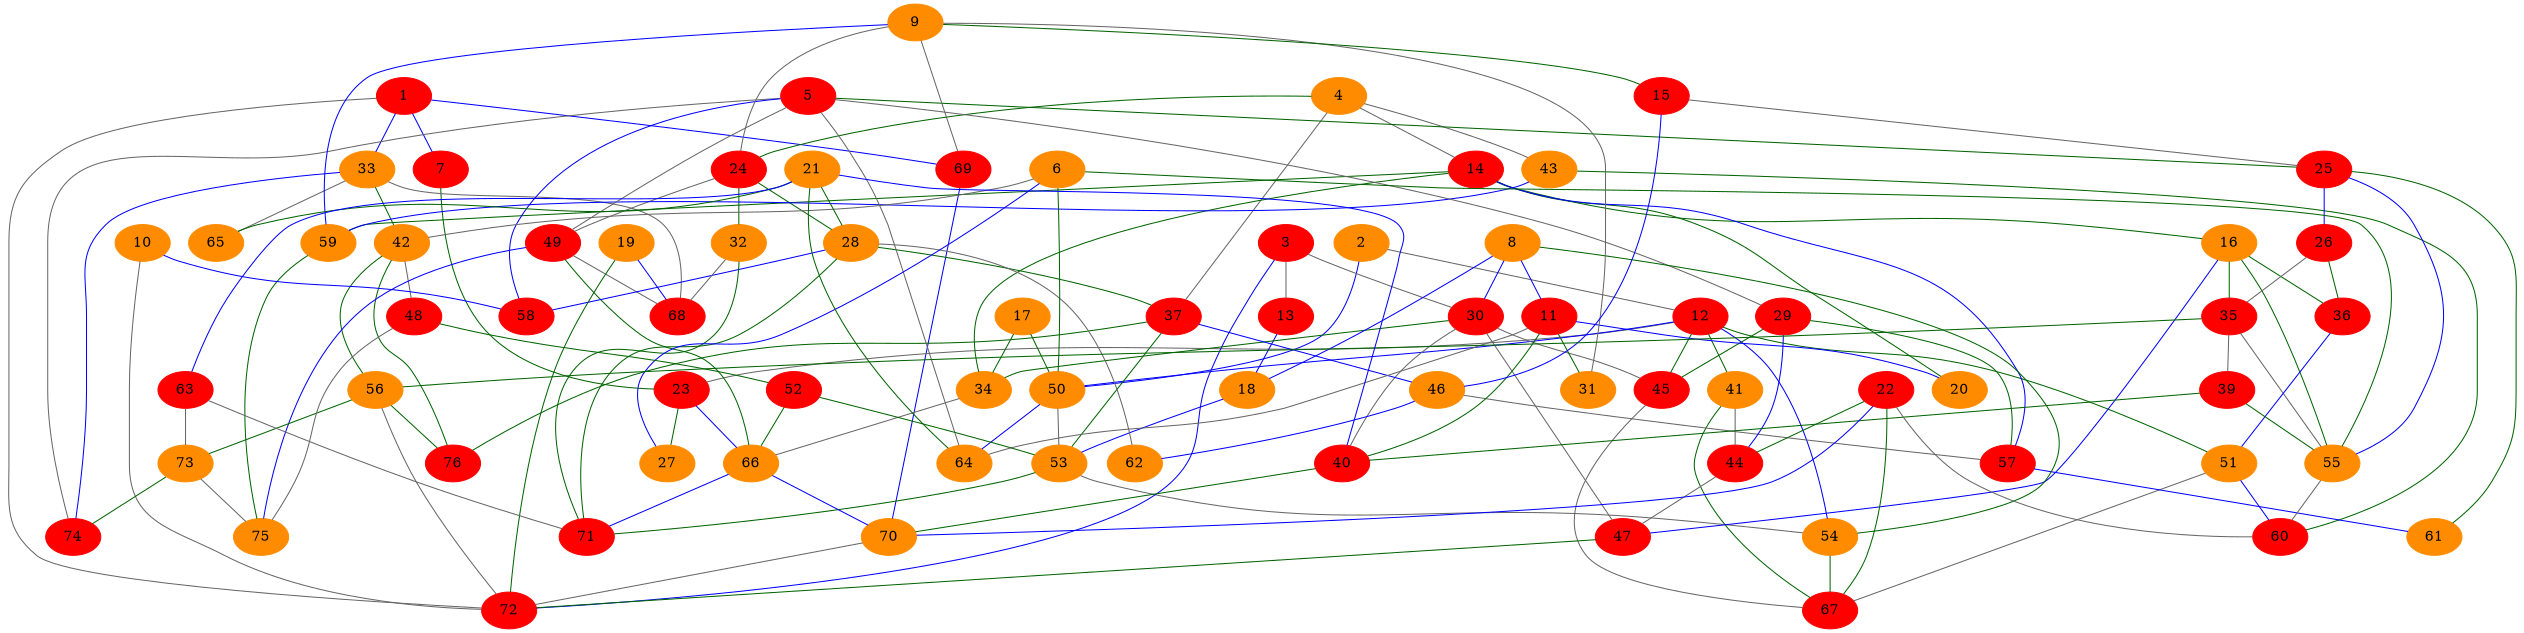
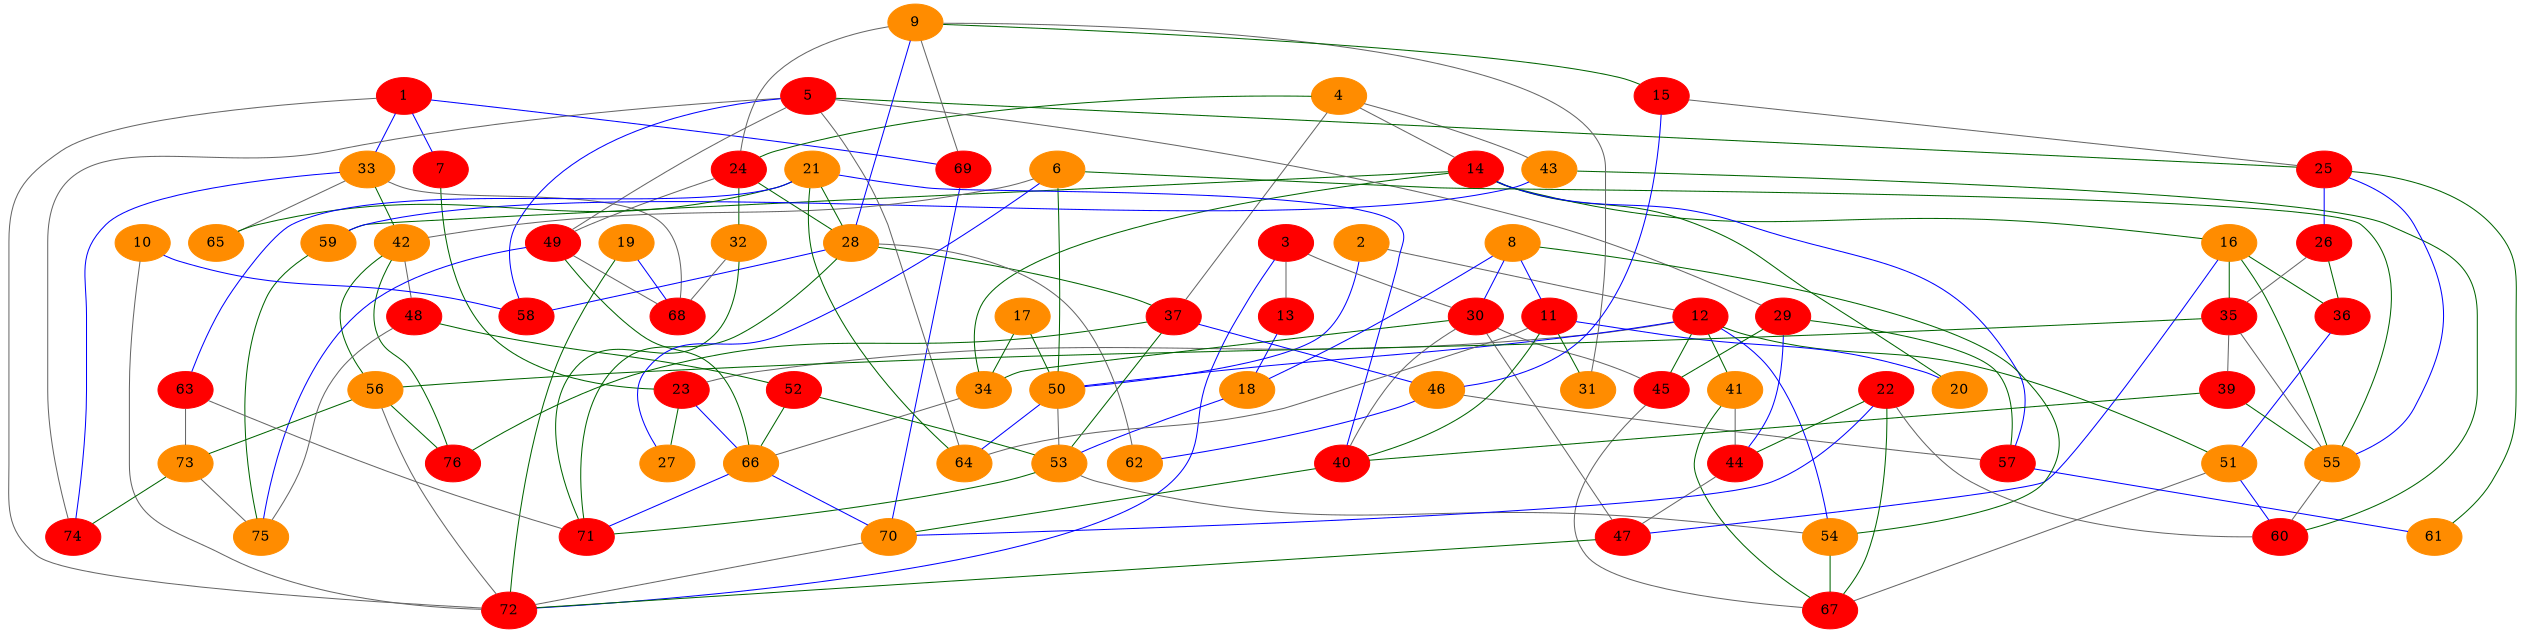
(547, 47) -> (882, 137)
